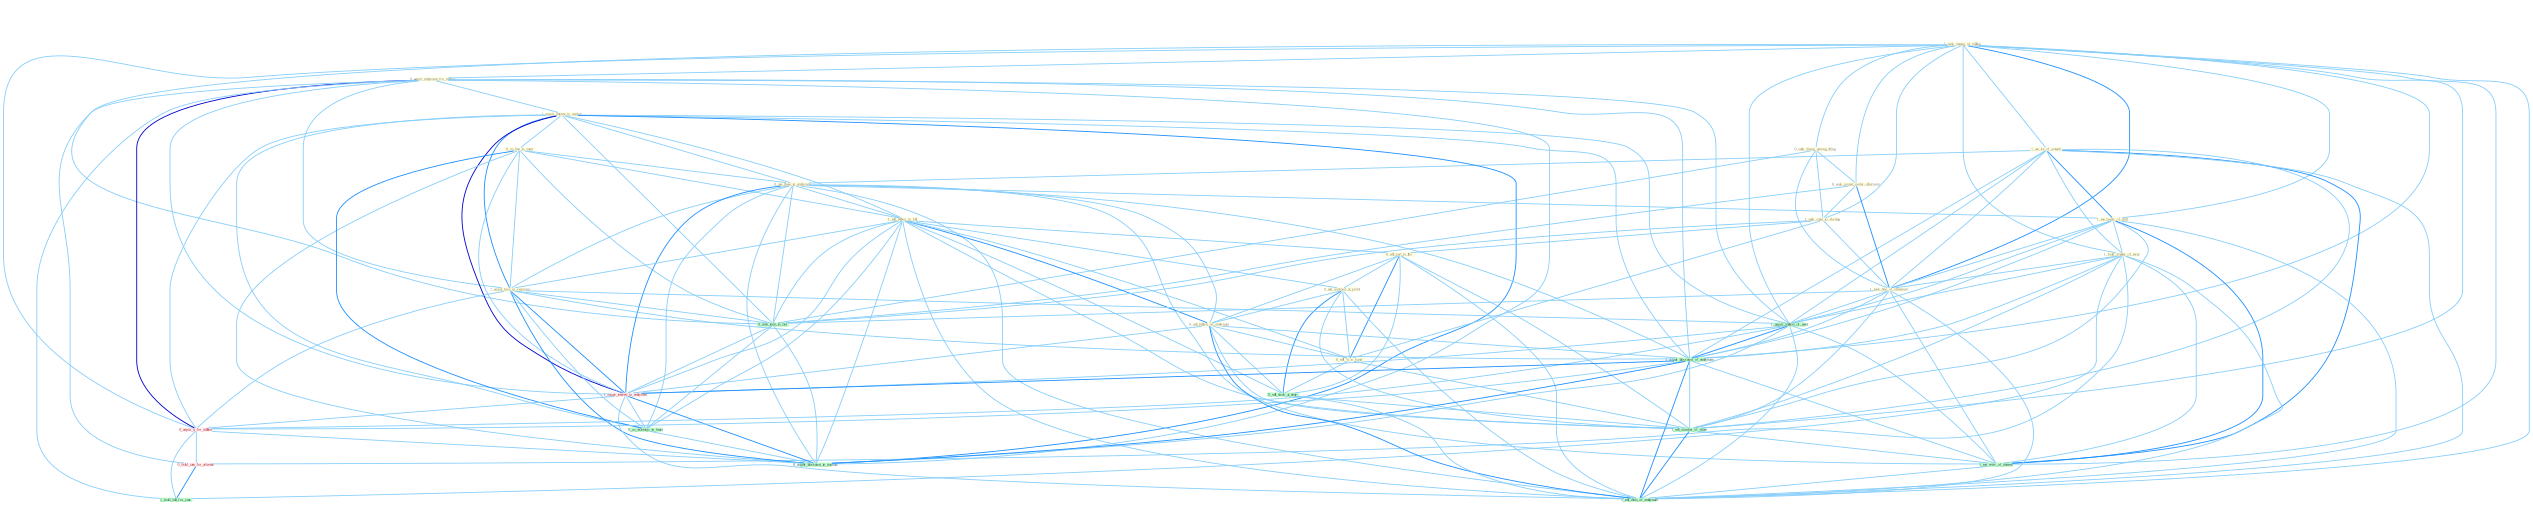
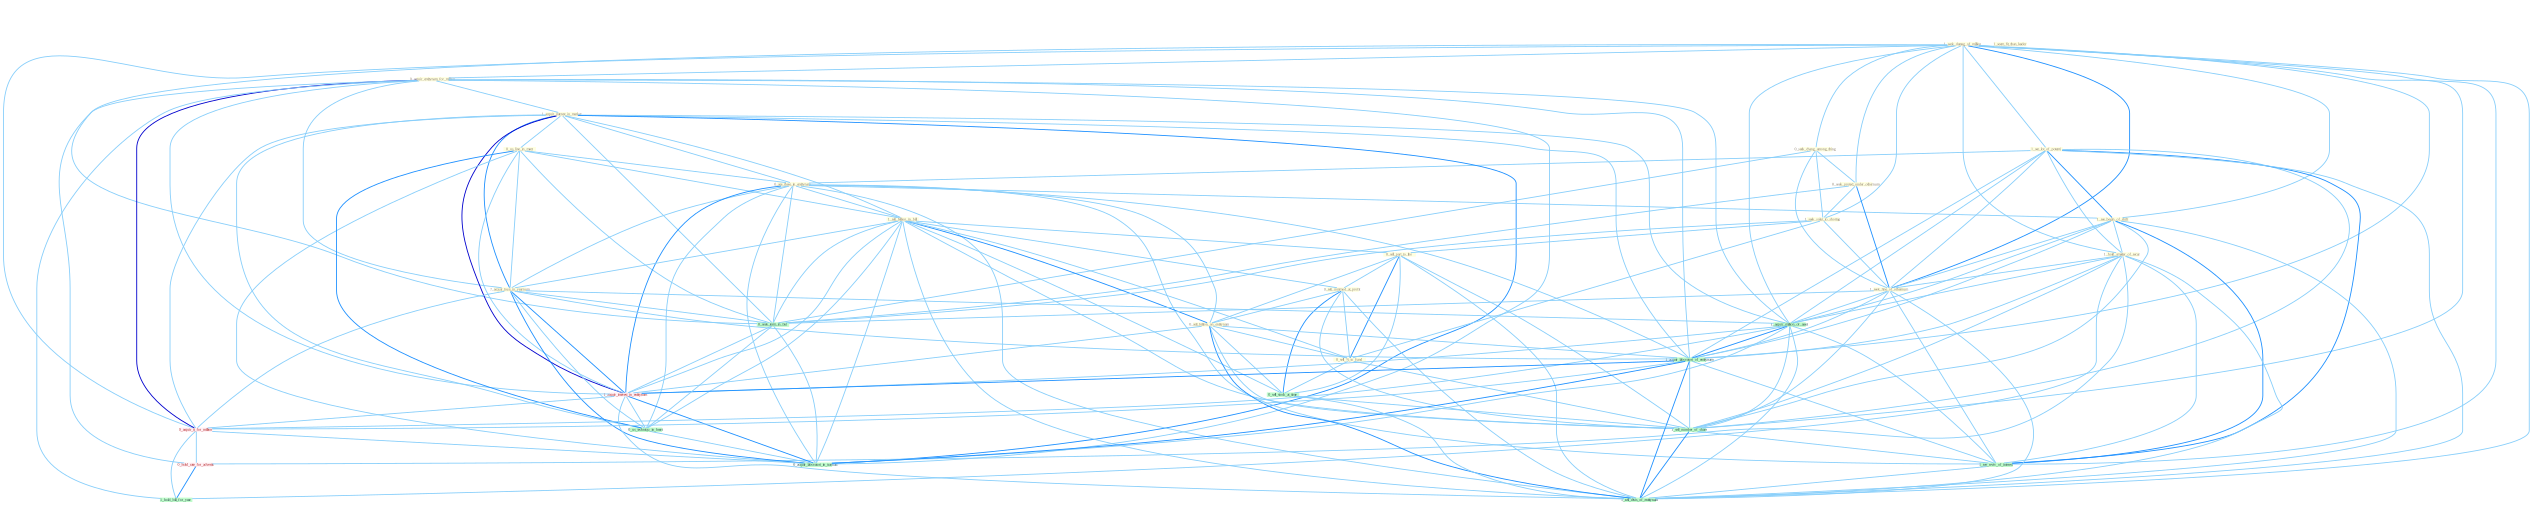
none -> (2010, 44)
none -> (1767, 398)
